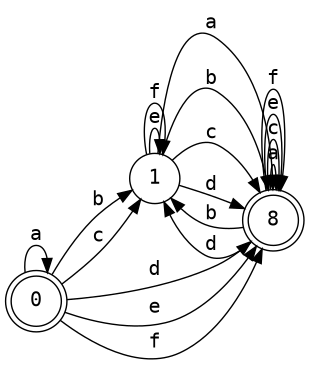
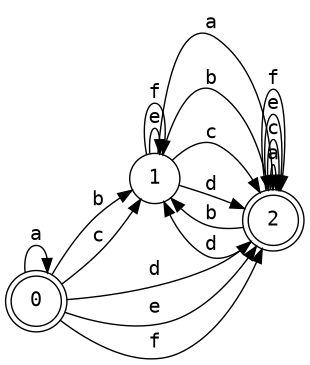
(273, 220) -> (273, 220)
